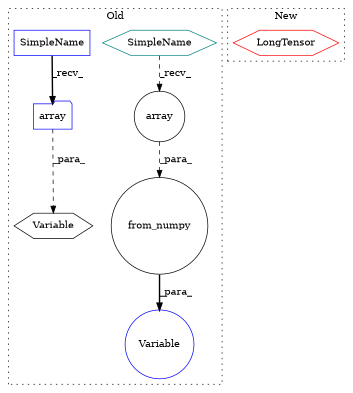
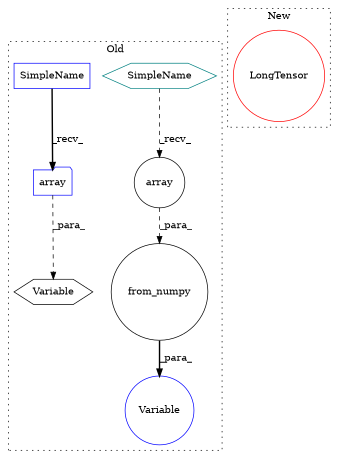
(286, 43) -> (279, 76)
